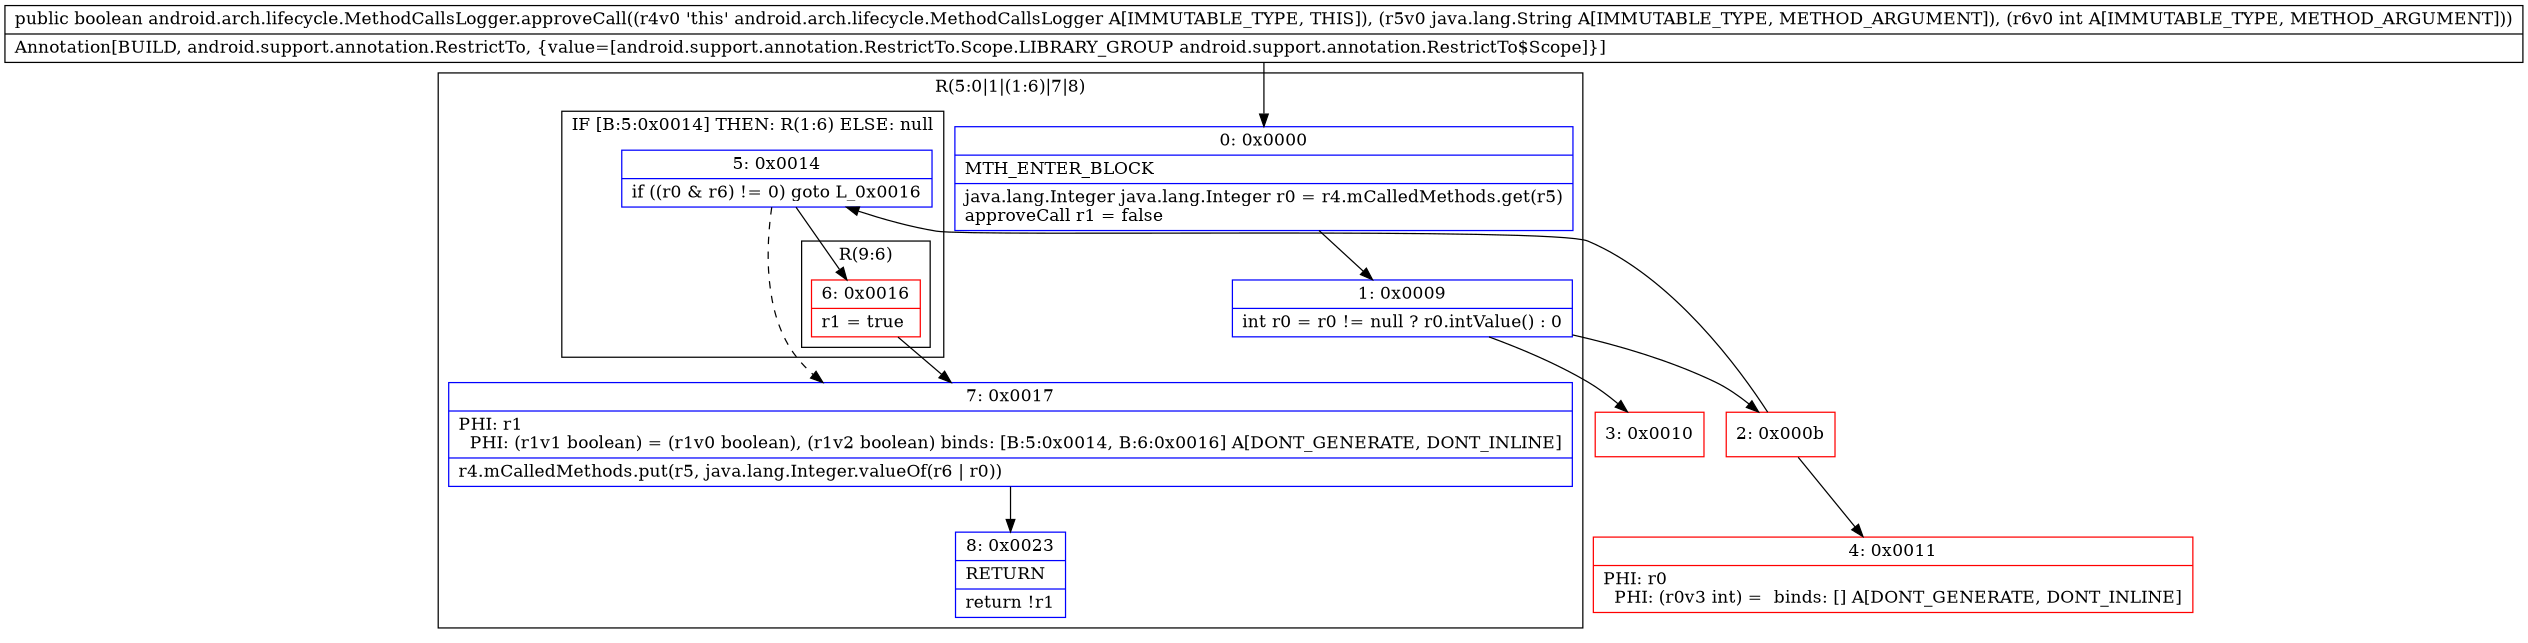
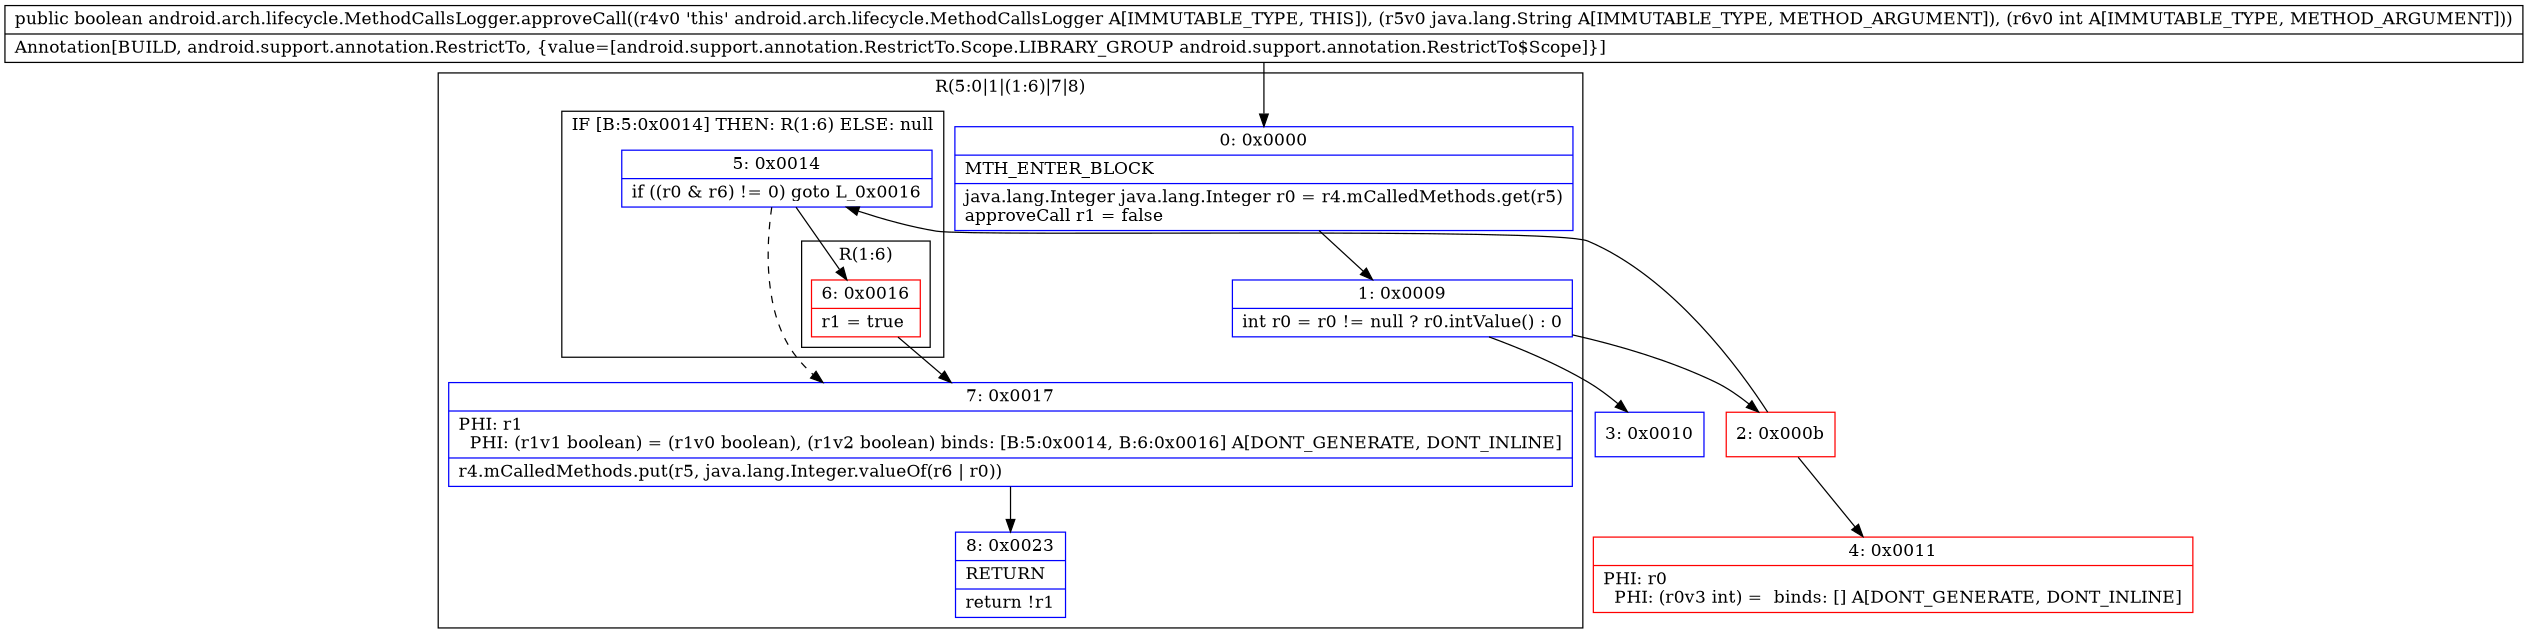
(866, 255) -> (866, 255)
(1650, 434) -> (1650, 434)
